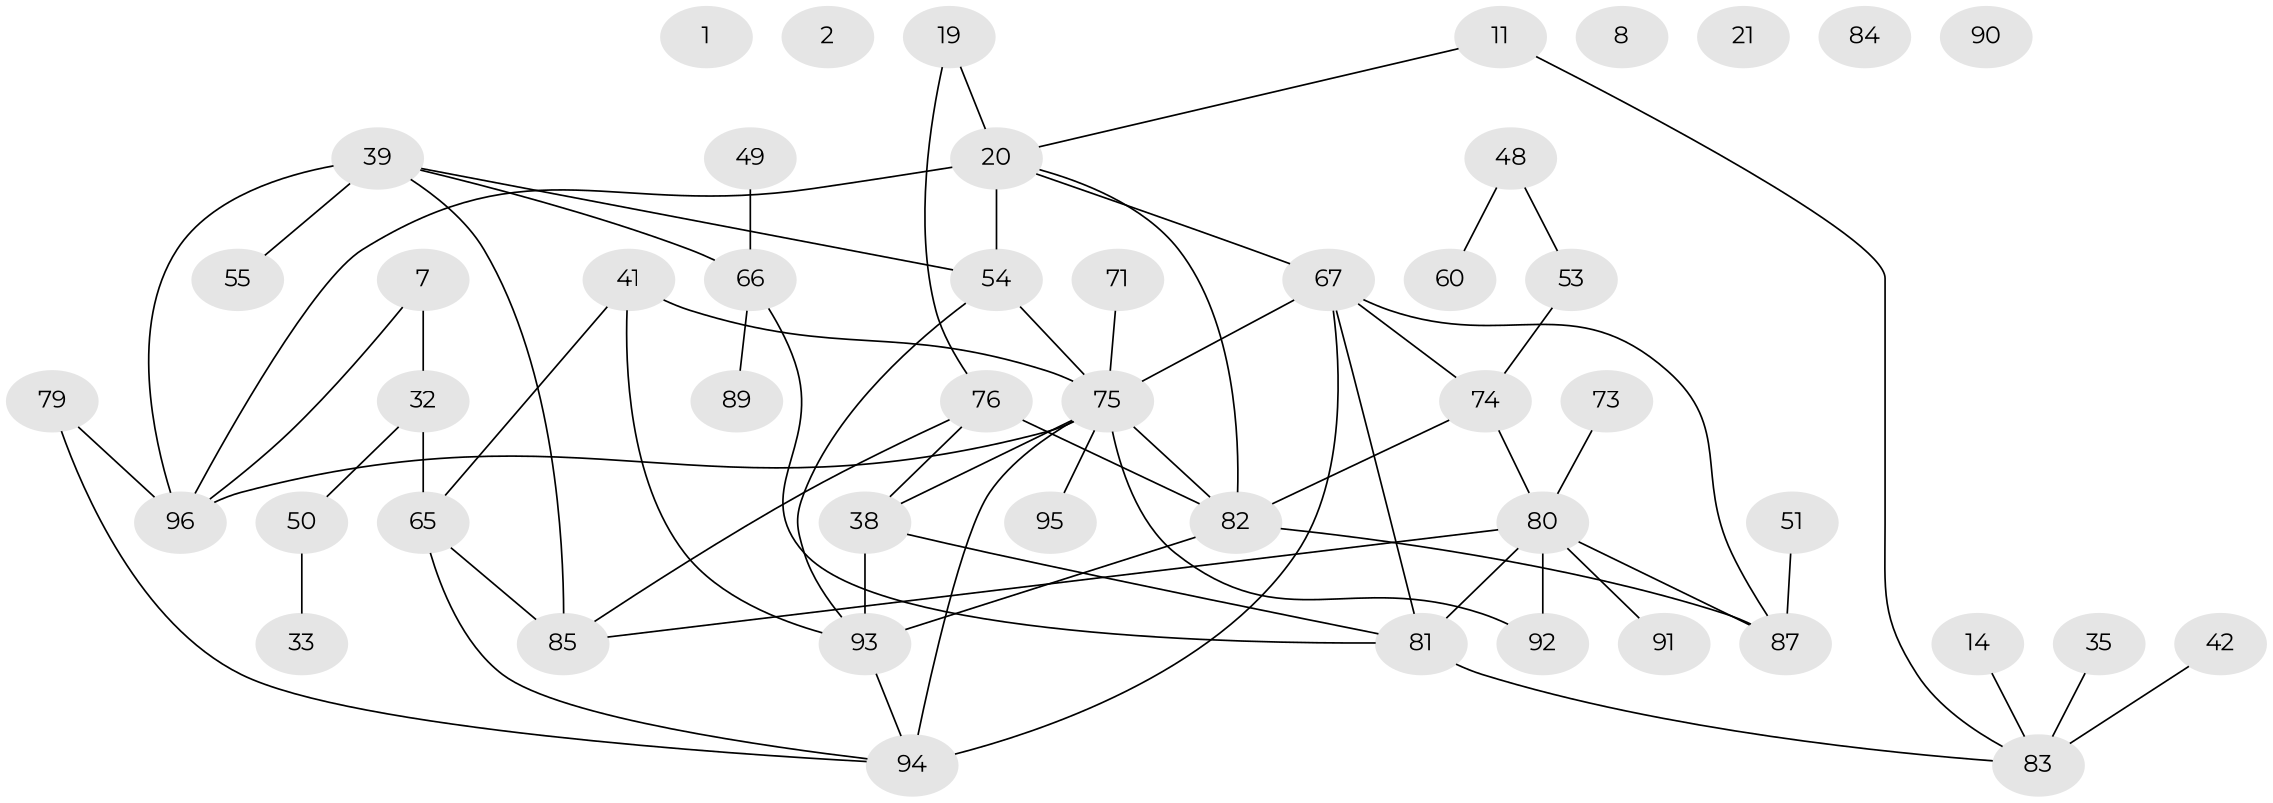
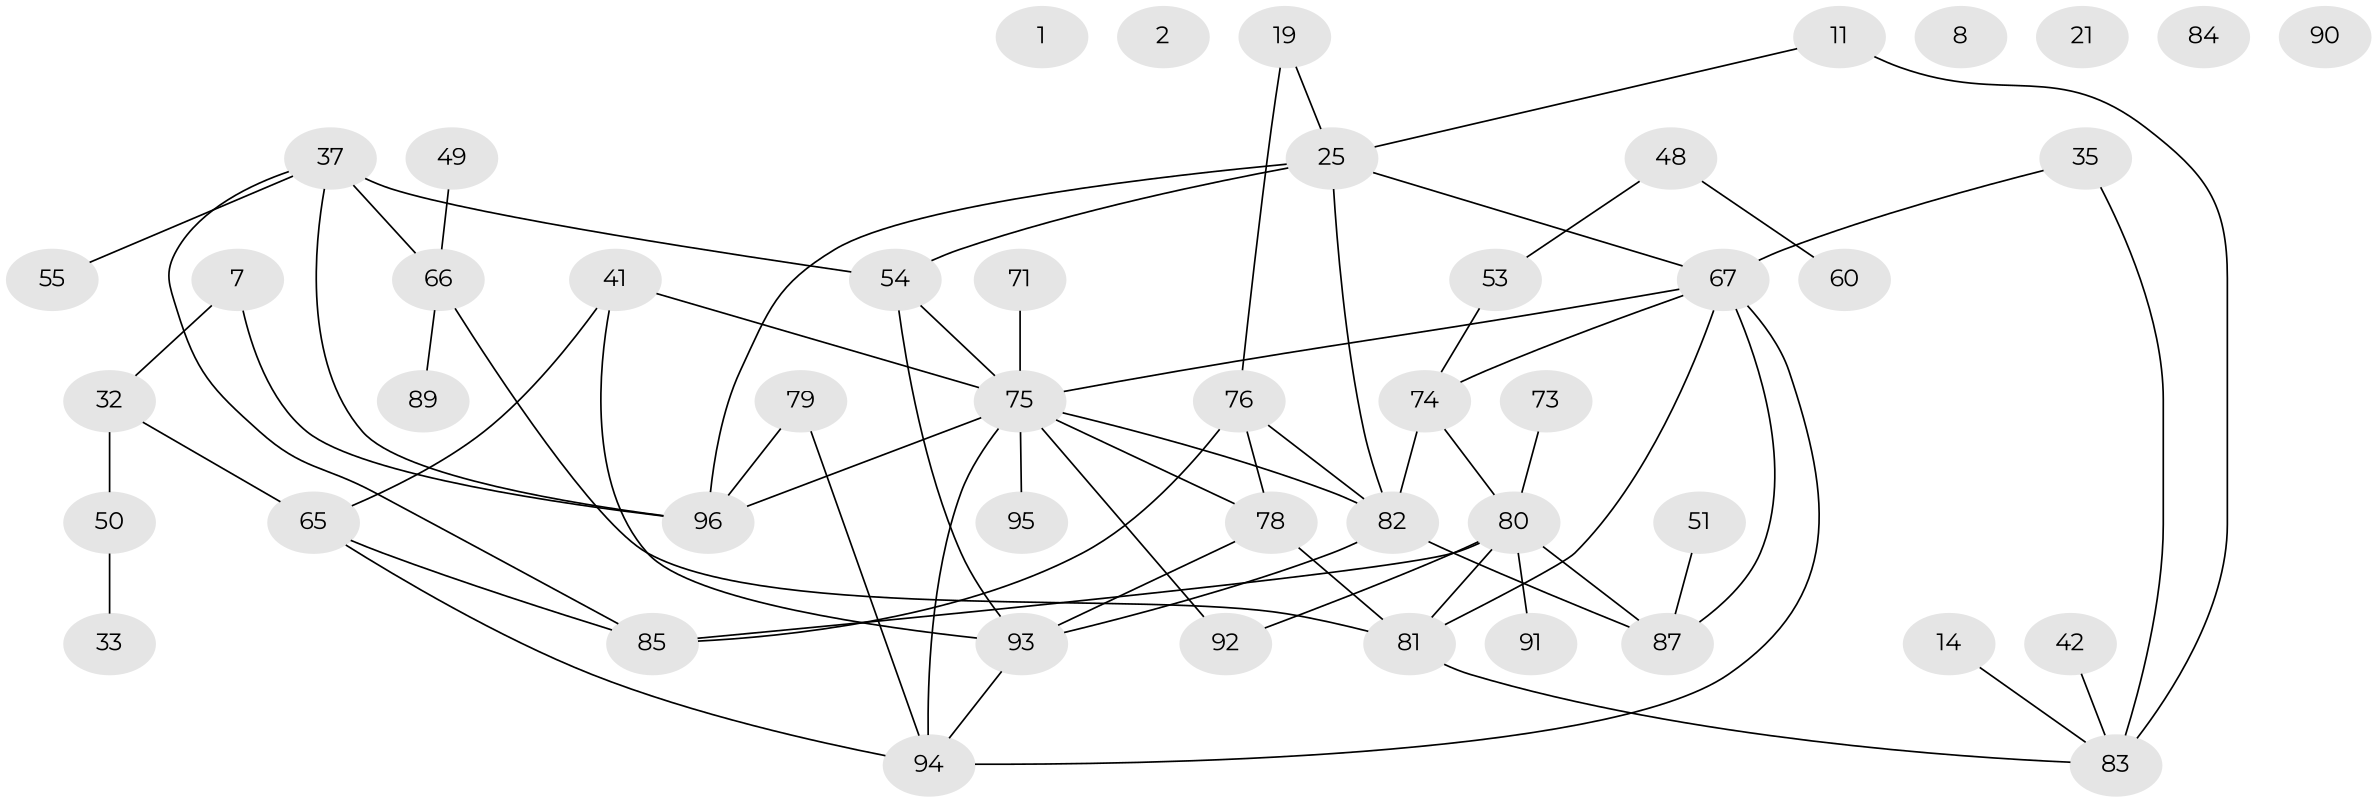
(378, 158) -> (330, 158)
(996, 158) -> (1332, 158)
none -> (1900, 210)
(865, 523) -> (1271, 523)
